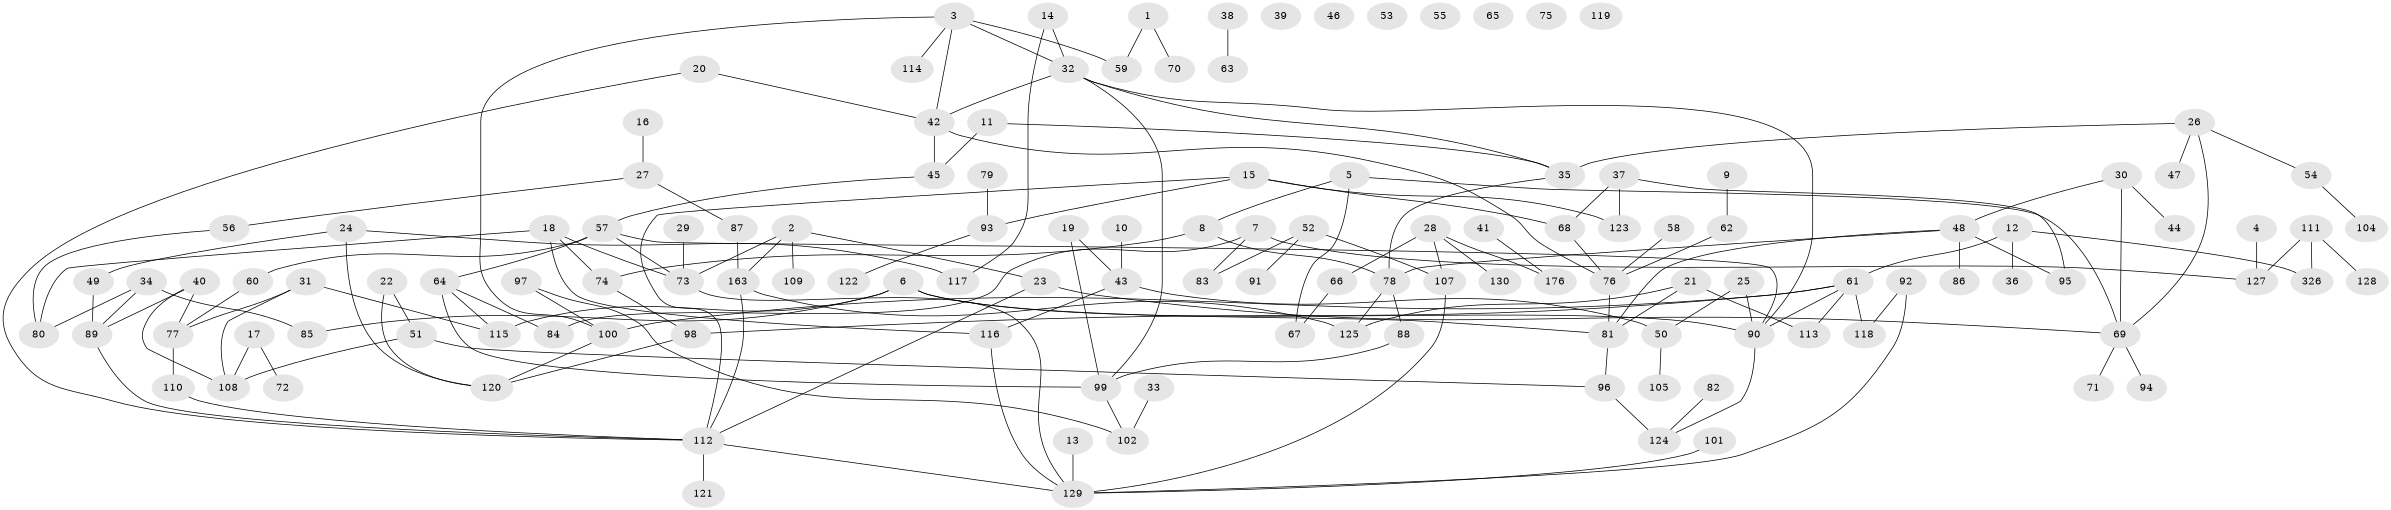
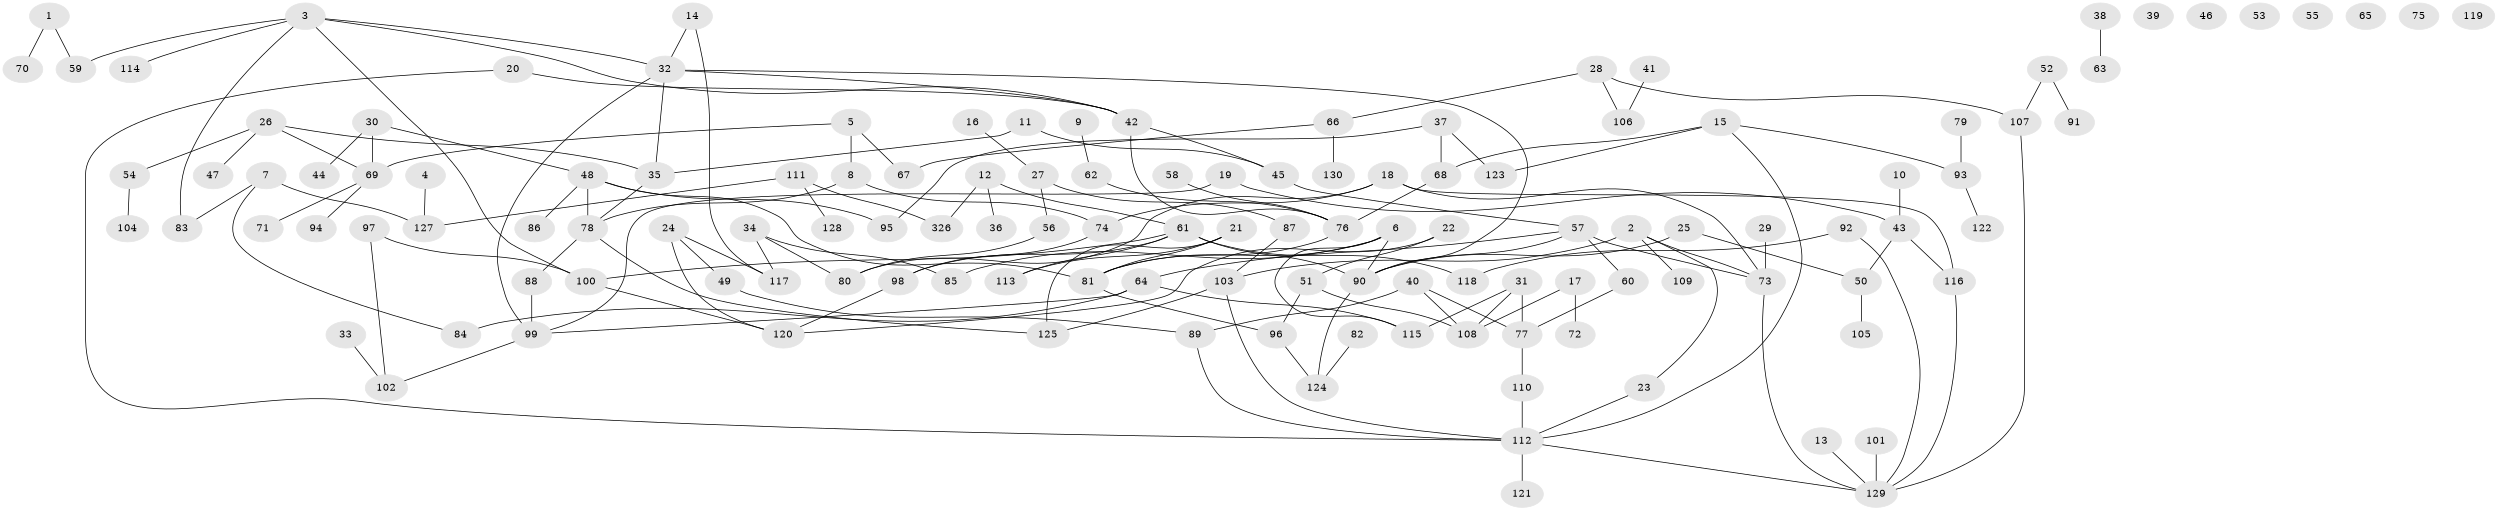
(1256, 255) -> (216, 110)
(1468, 258) -> (1333, 149)
(738, 282) -> (1224, 282)
(1555, 282) -> (1623, 122)
(119, 308) -> (765, 255)
(1709, 317) -> none
